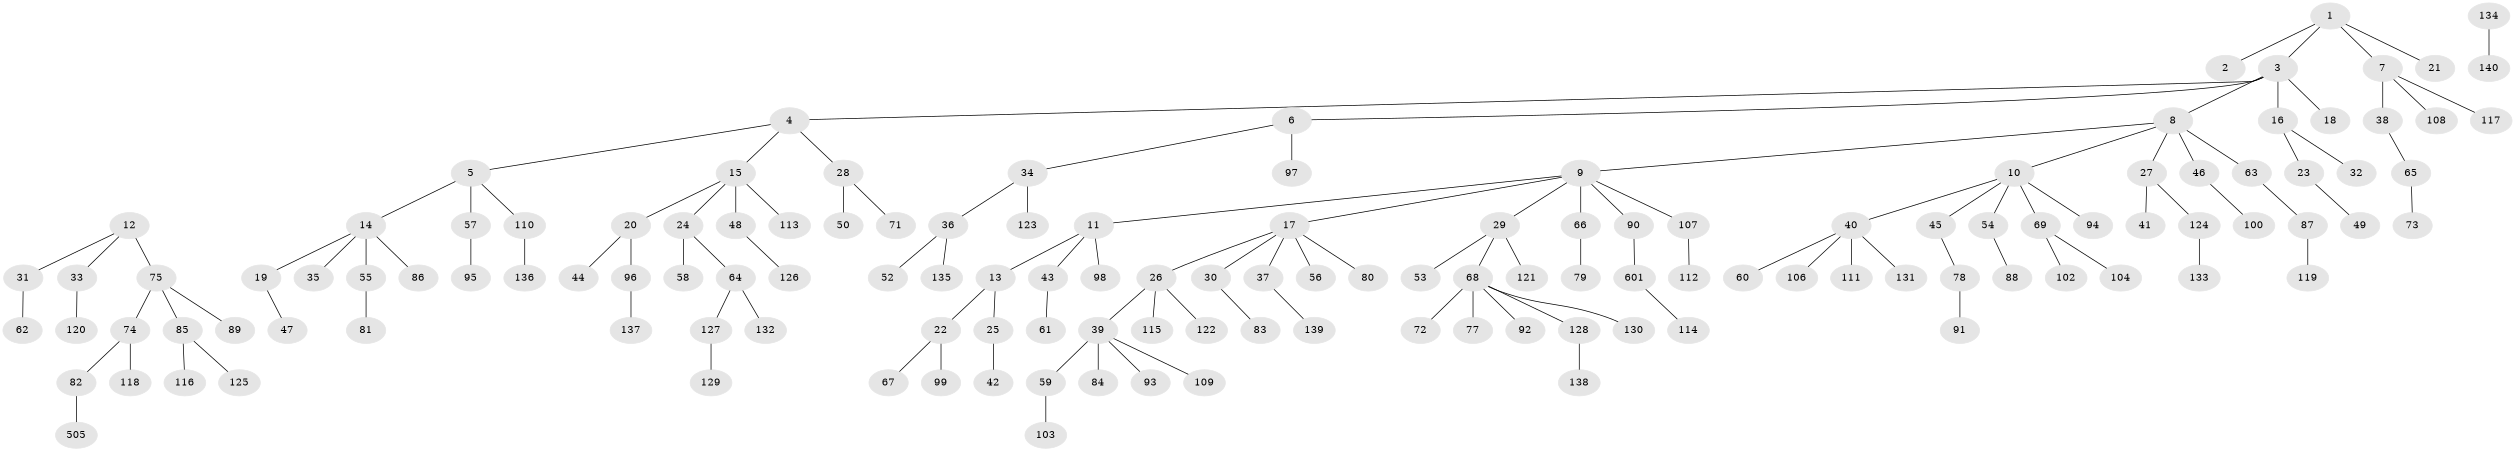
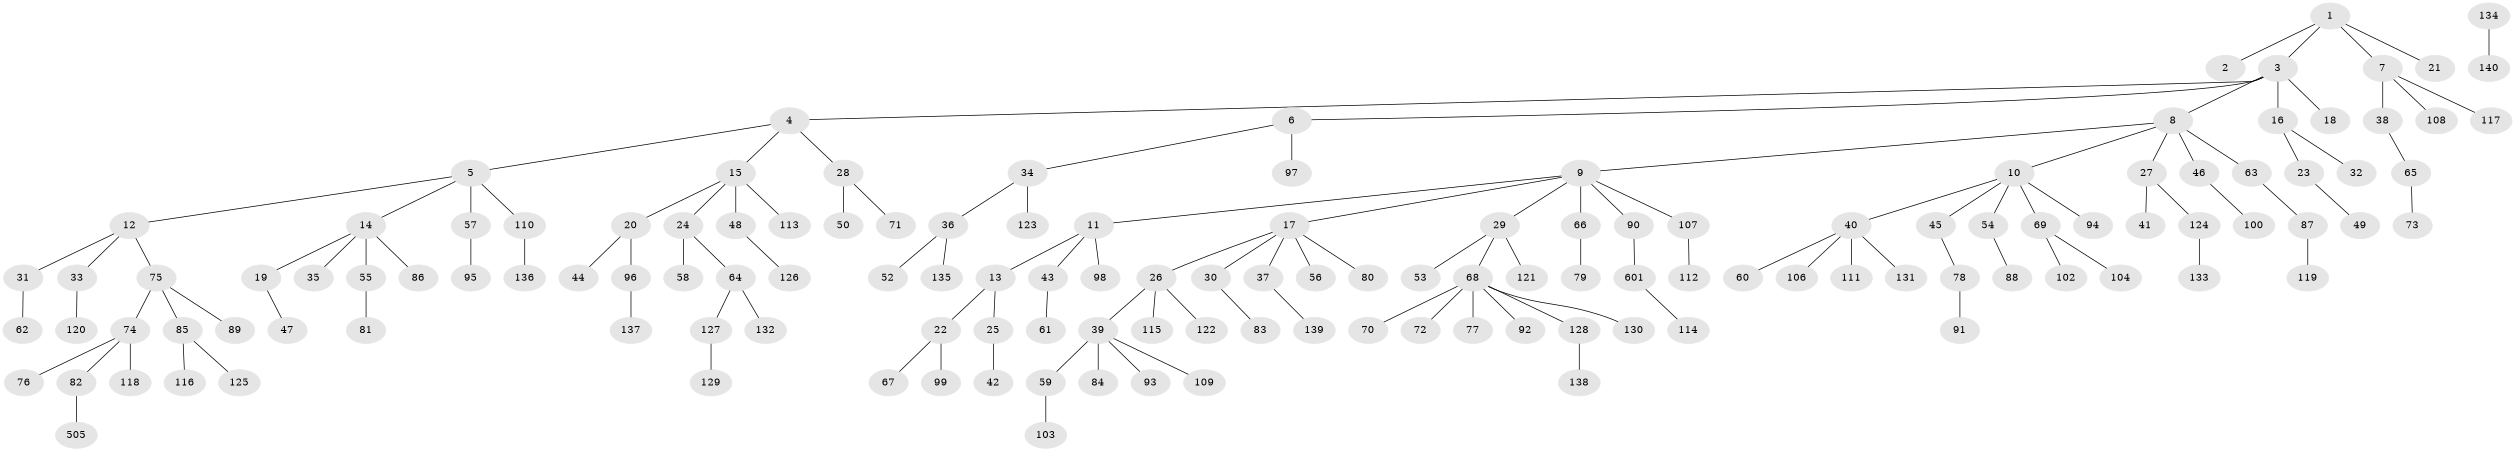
none -> (300, 199)
none -> (1368, 330)
none -> (24, 383)
